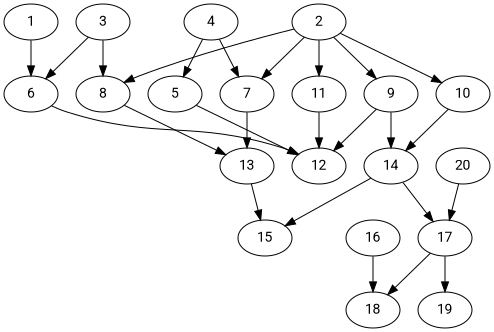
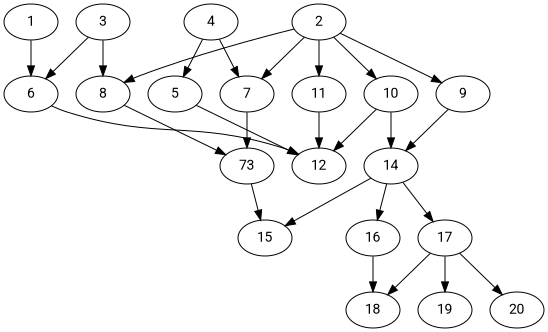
(359, 126) -> (359, 126)
(247, 166) -> (247, 166)
none -> (383, 197)
(455, 197) -> (477, 270)
